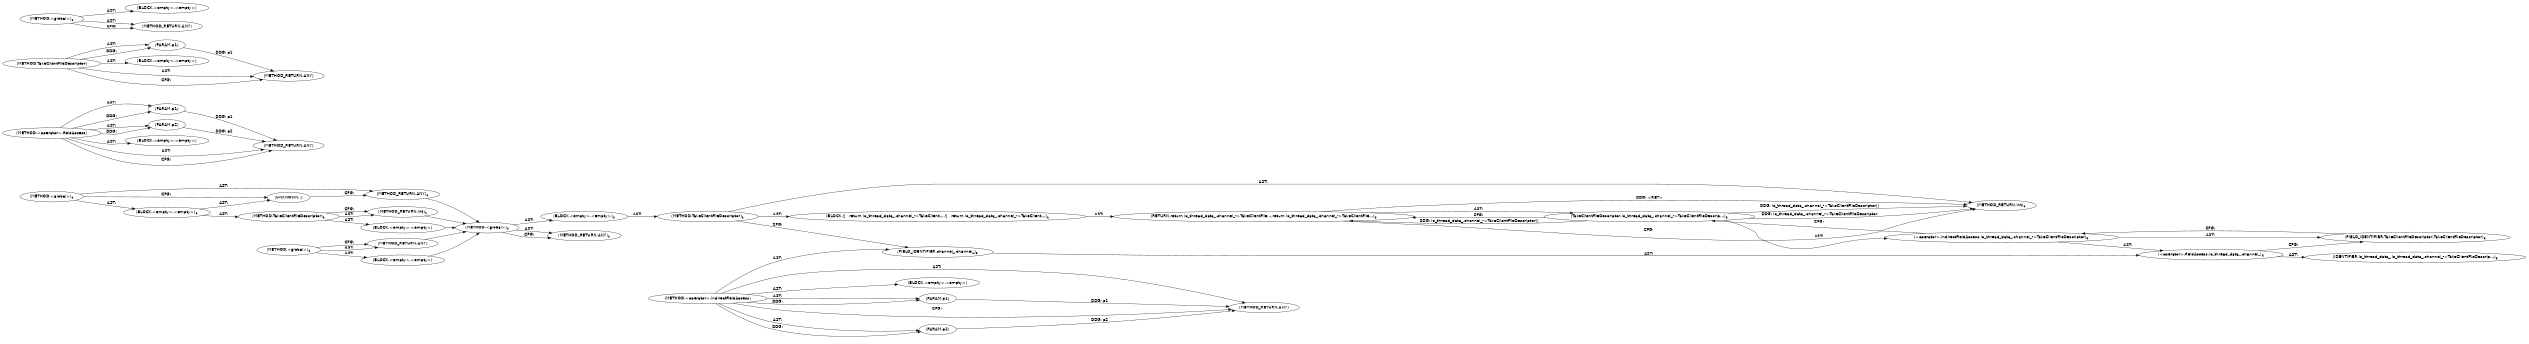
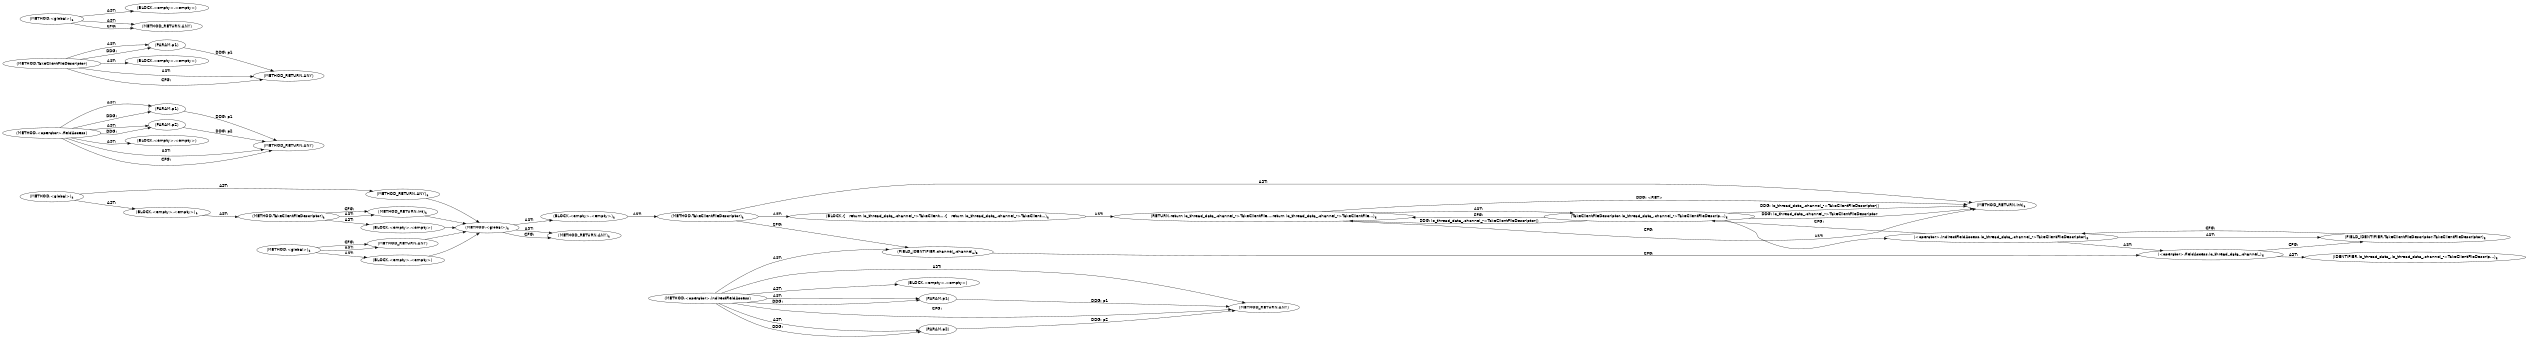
(289, 198) -> none
(1649, 254) -> (1649, 254)
